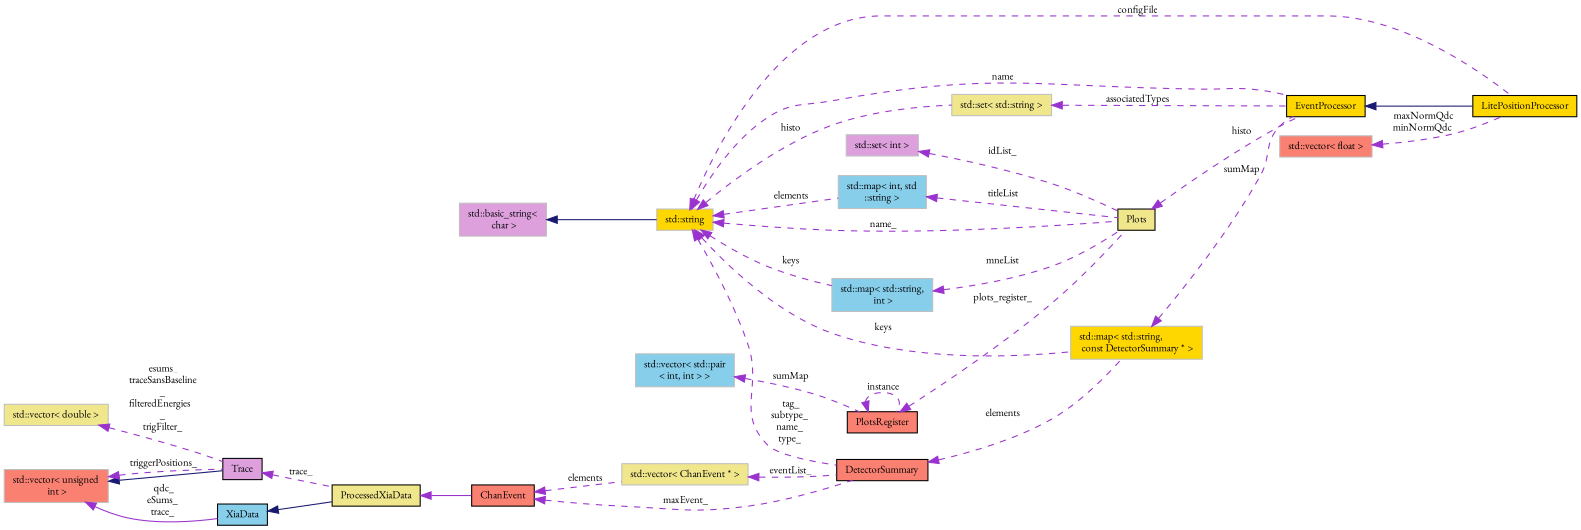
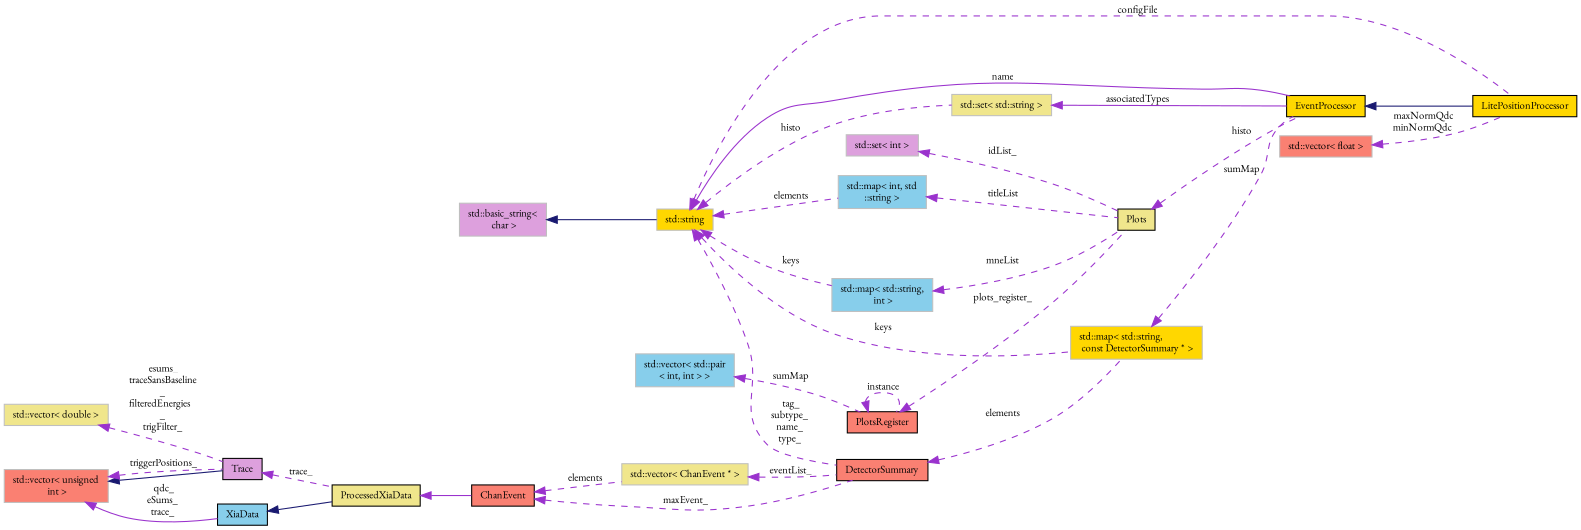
(972, 84) -> (972, 84)
(1175, 106) -> (1175, 106)
(921, 231) -> none
